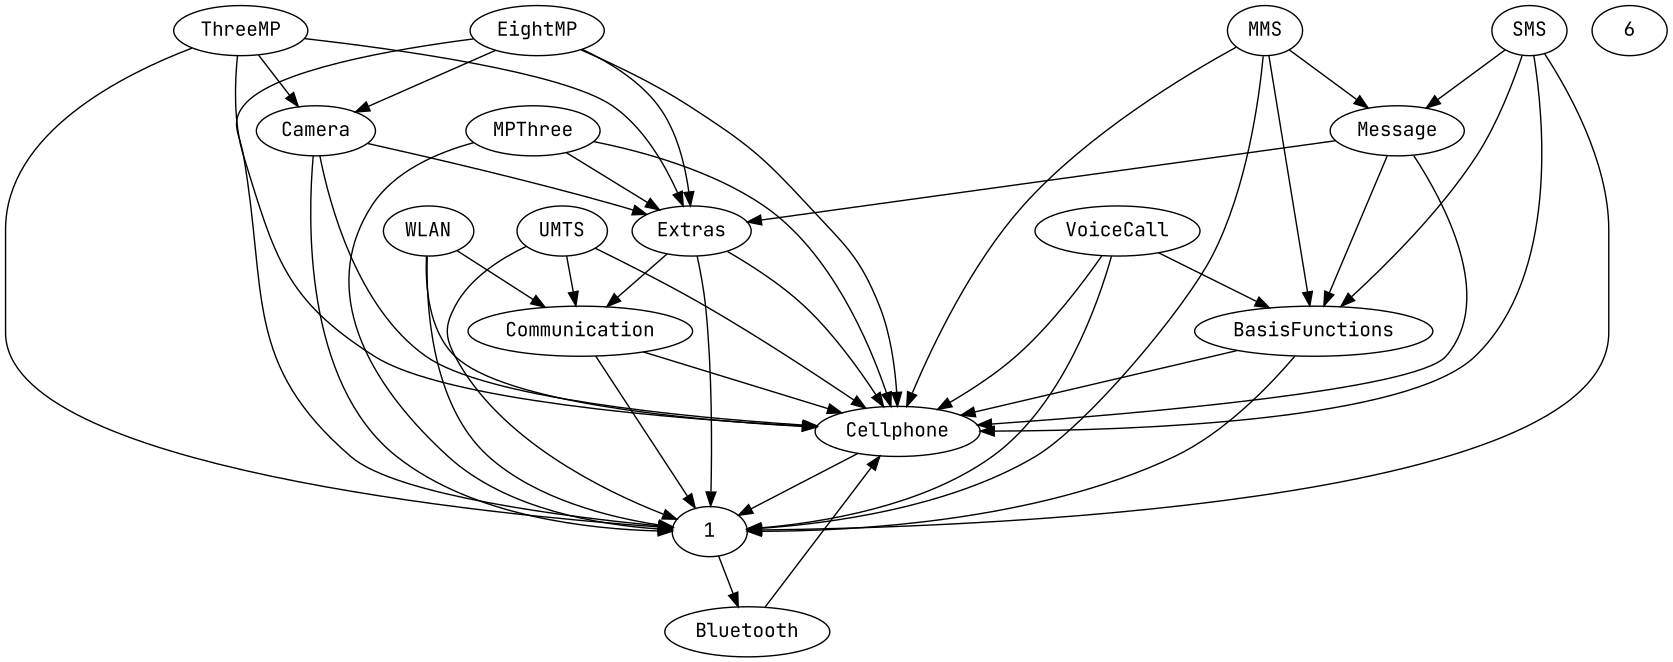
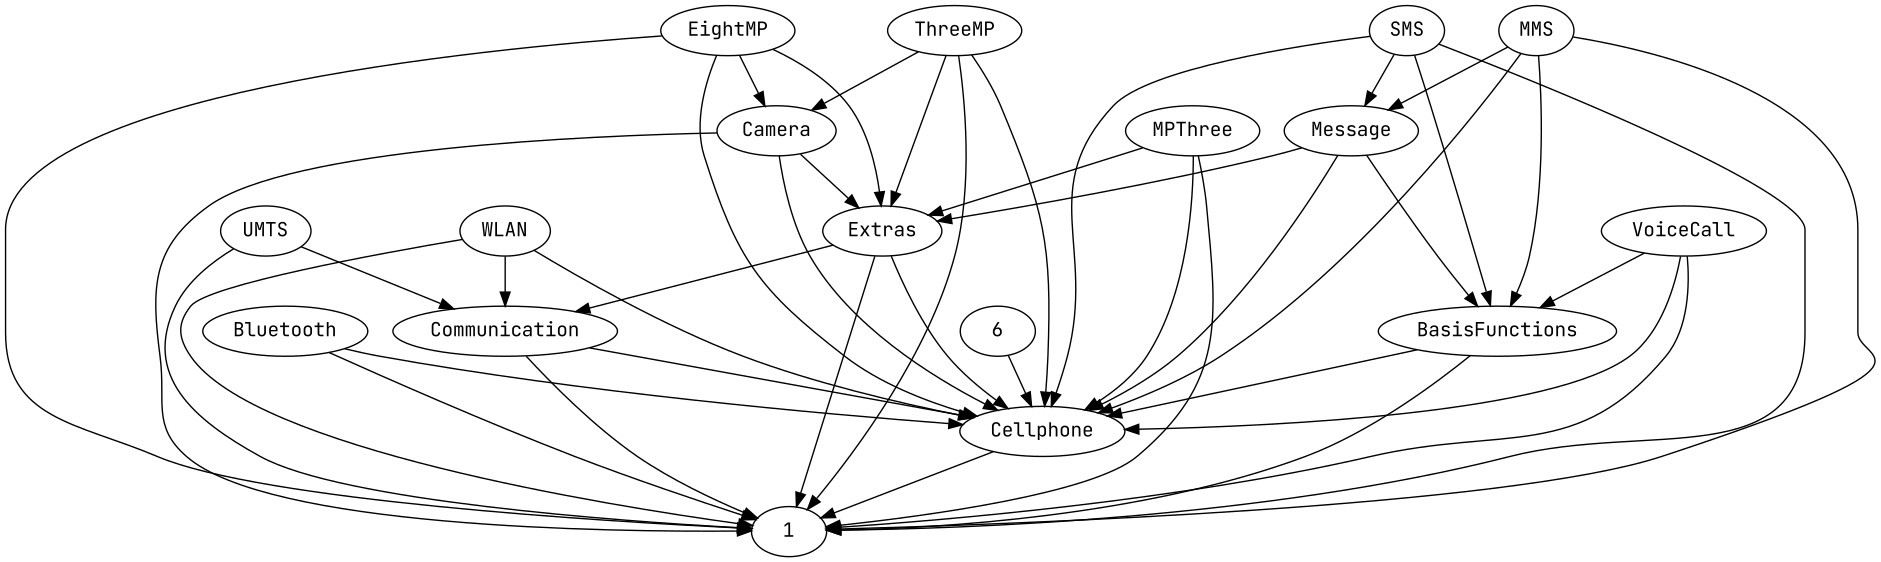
(727, 319) -> (1017, 375)
(726, 575) -> (533, 440)
